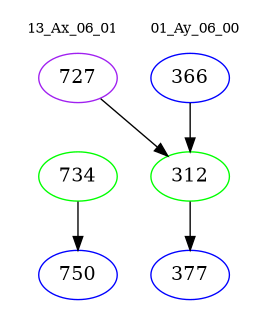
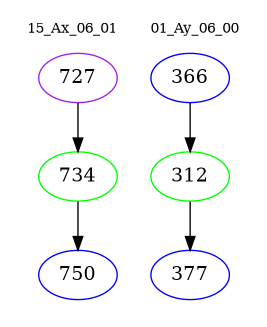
(73, 29) -> (73, 29)
(119, 114) -> (78, 121)
